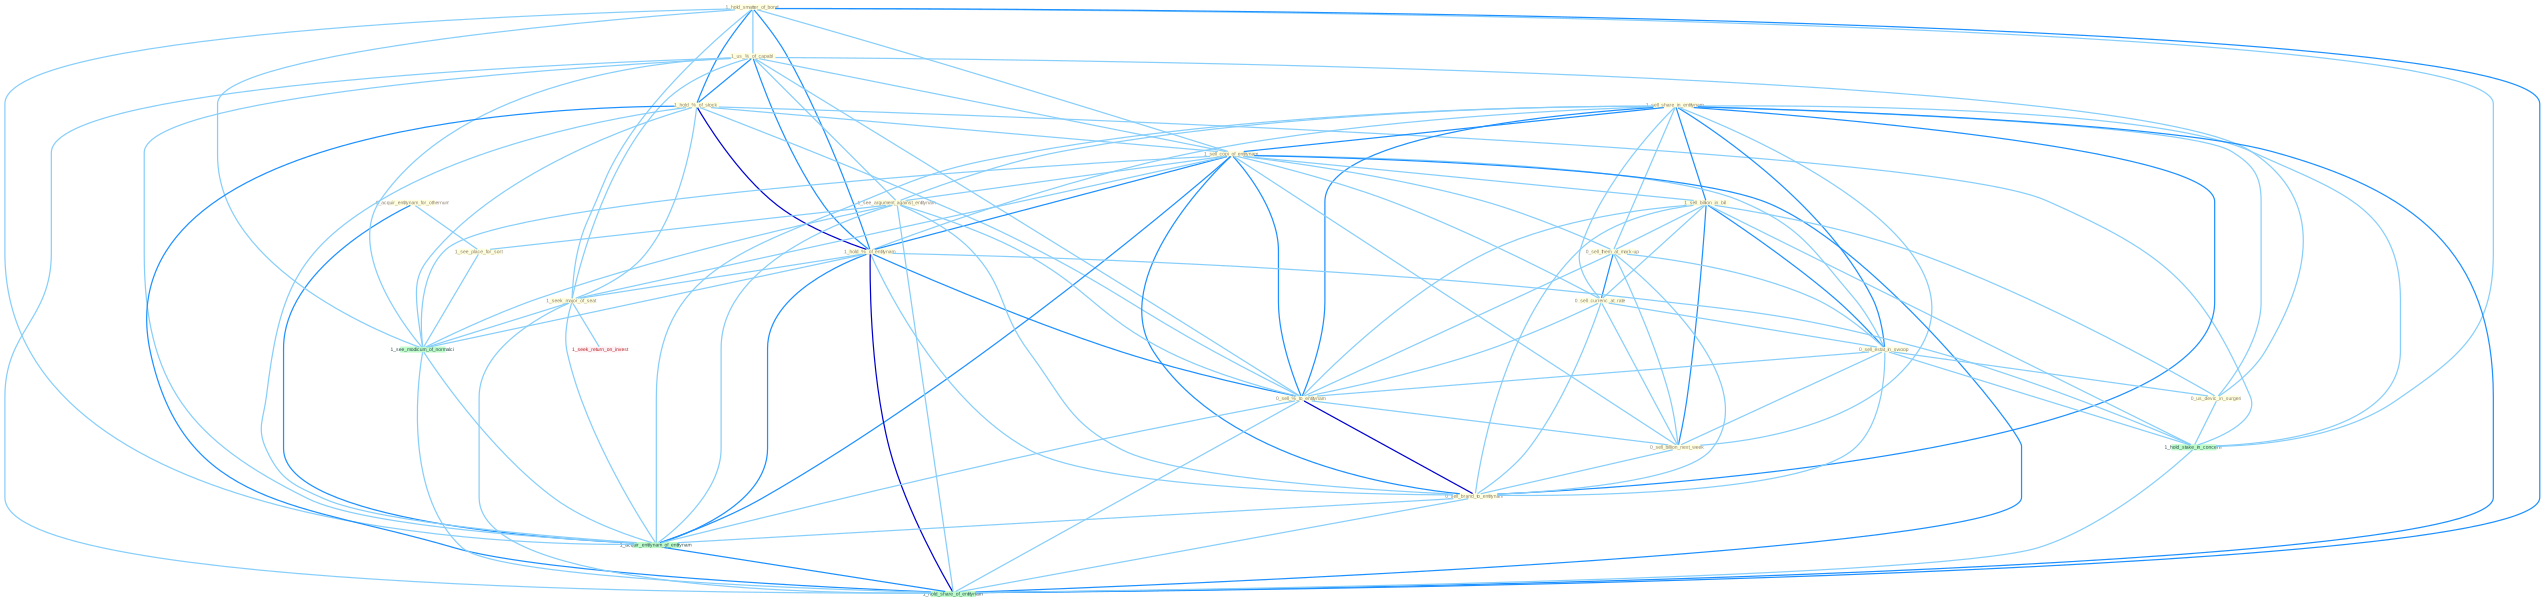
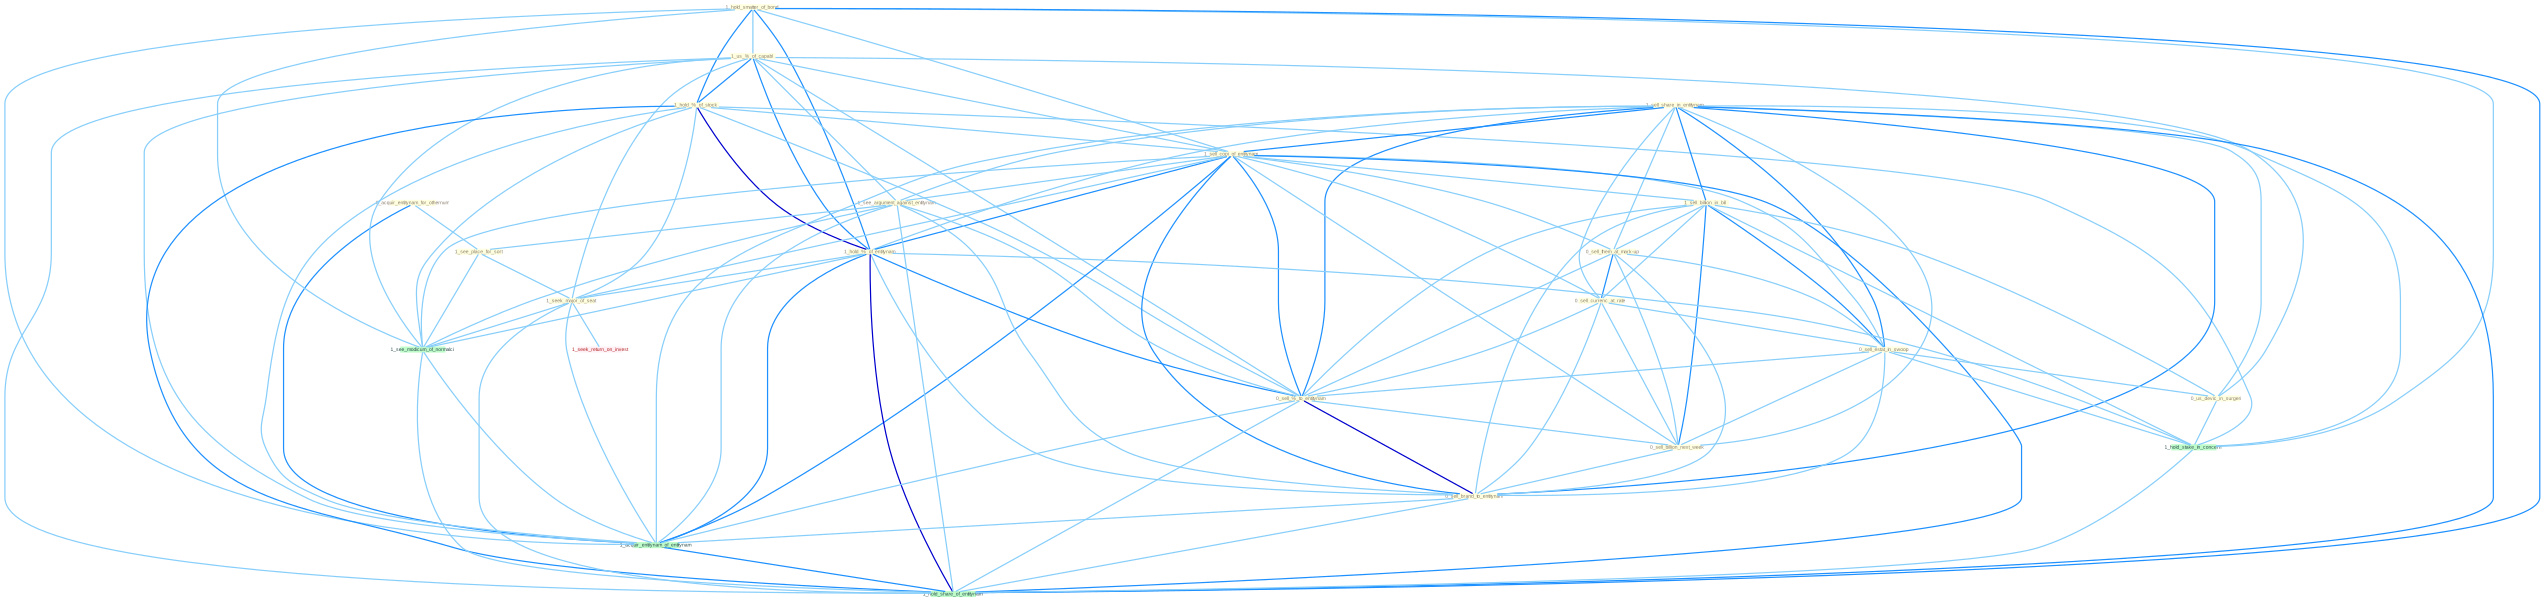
(668, 88) -> (526, 276)
